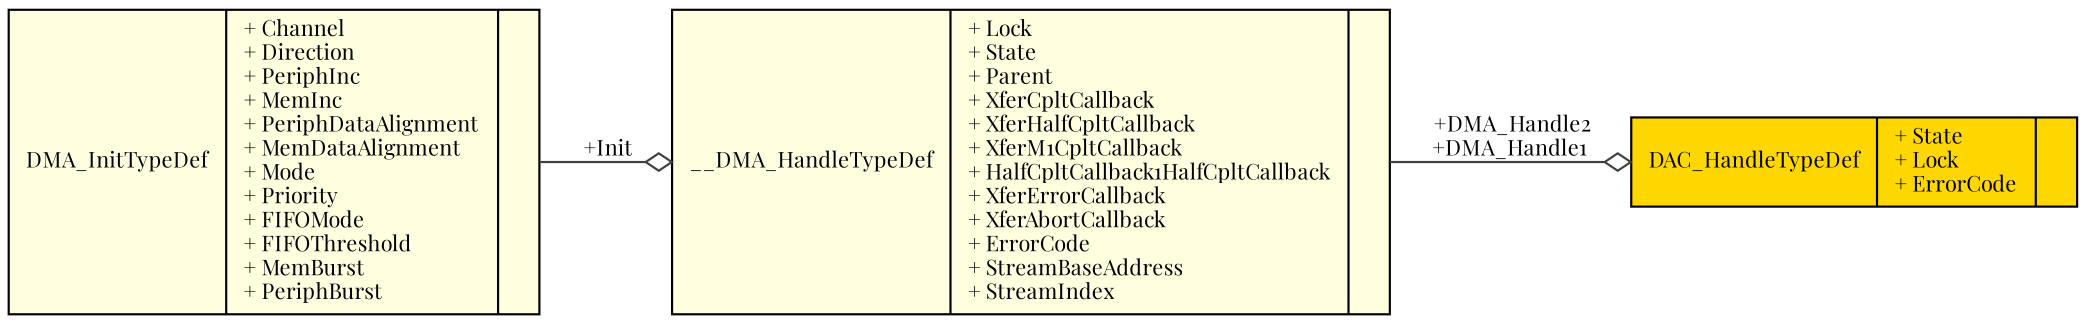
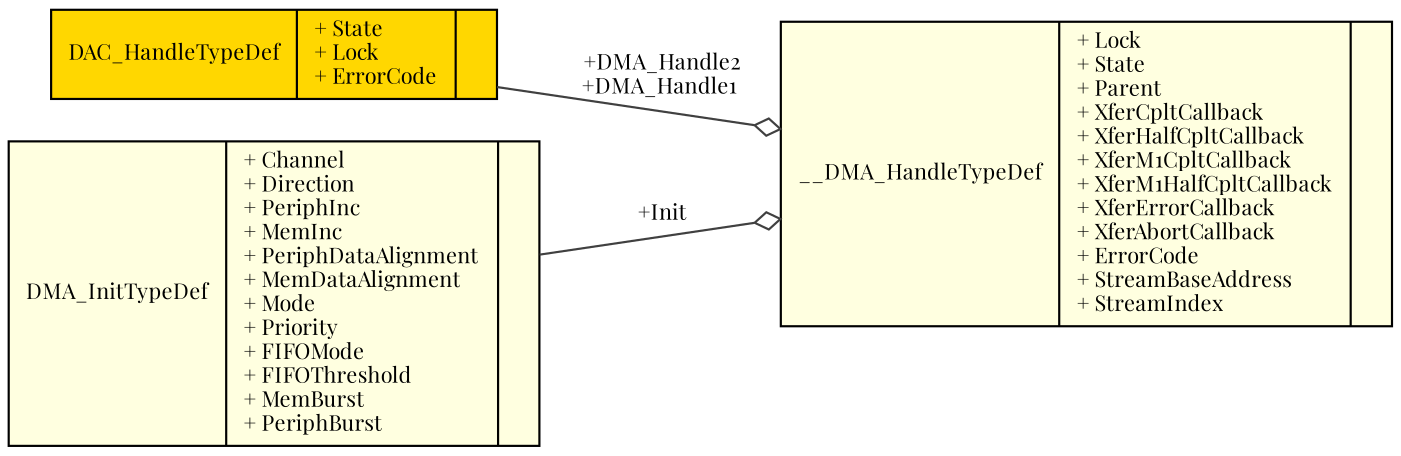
(1497, 162) -> (626, 106)
(1149, 173) -> (1205, 185)
